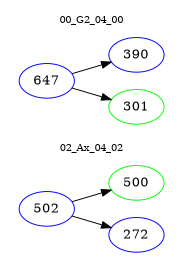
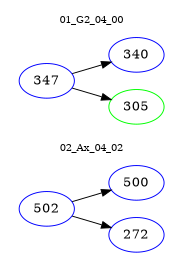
(92, 21) -> (92, 21)
(136, 55) -> (136, 55)
(47, 81) -> (47, 81)
(136, 107) -> (136, 107)
(136, 183) -> (136, 183)
